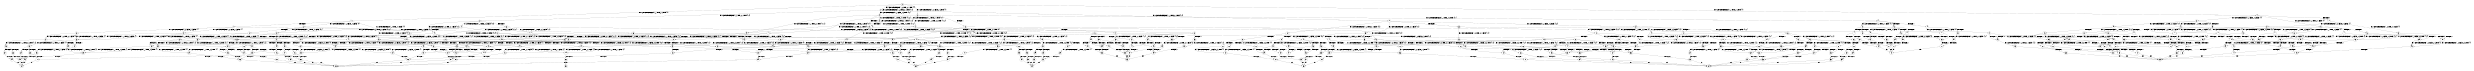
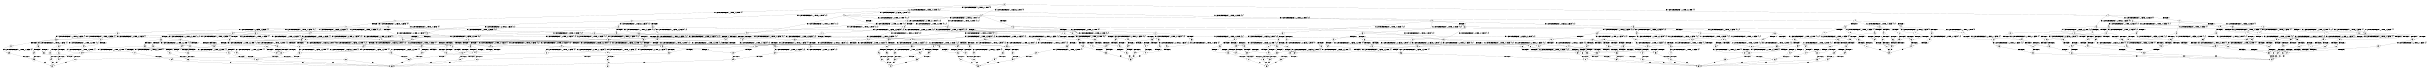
(467, 39) -> none
(1111, 42) -> (1137, 41)
